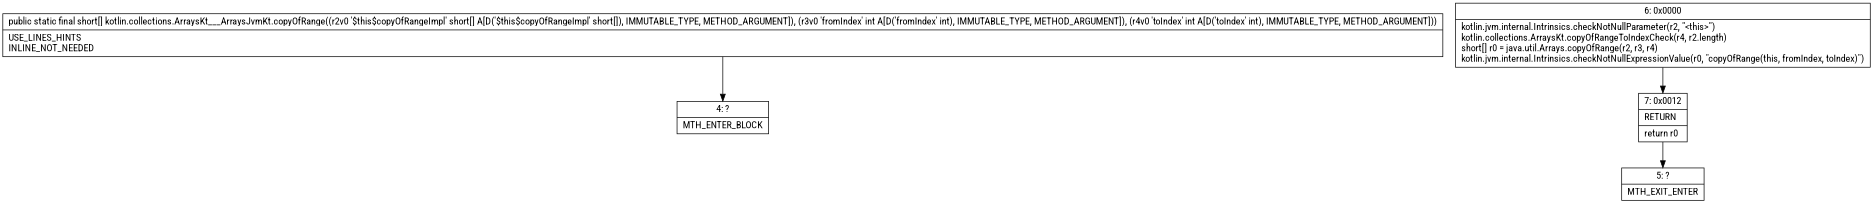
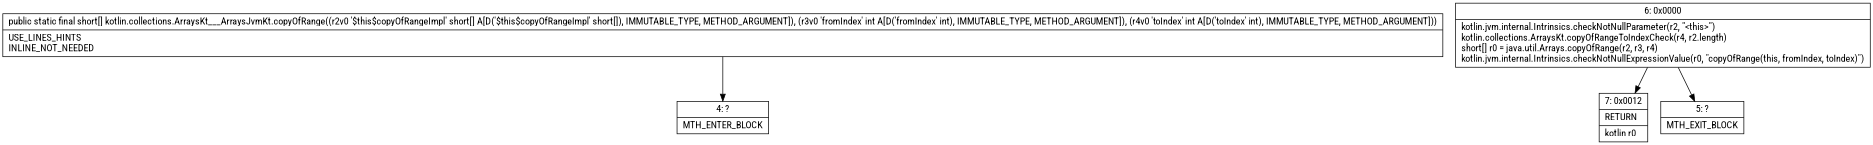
(1661, 133) -> (1621, 133)
(1663, 151) -> (1685, 81)
(1663, 192) -> (1702, 125)
